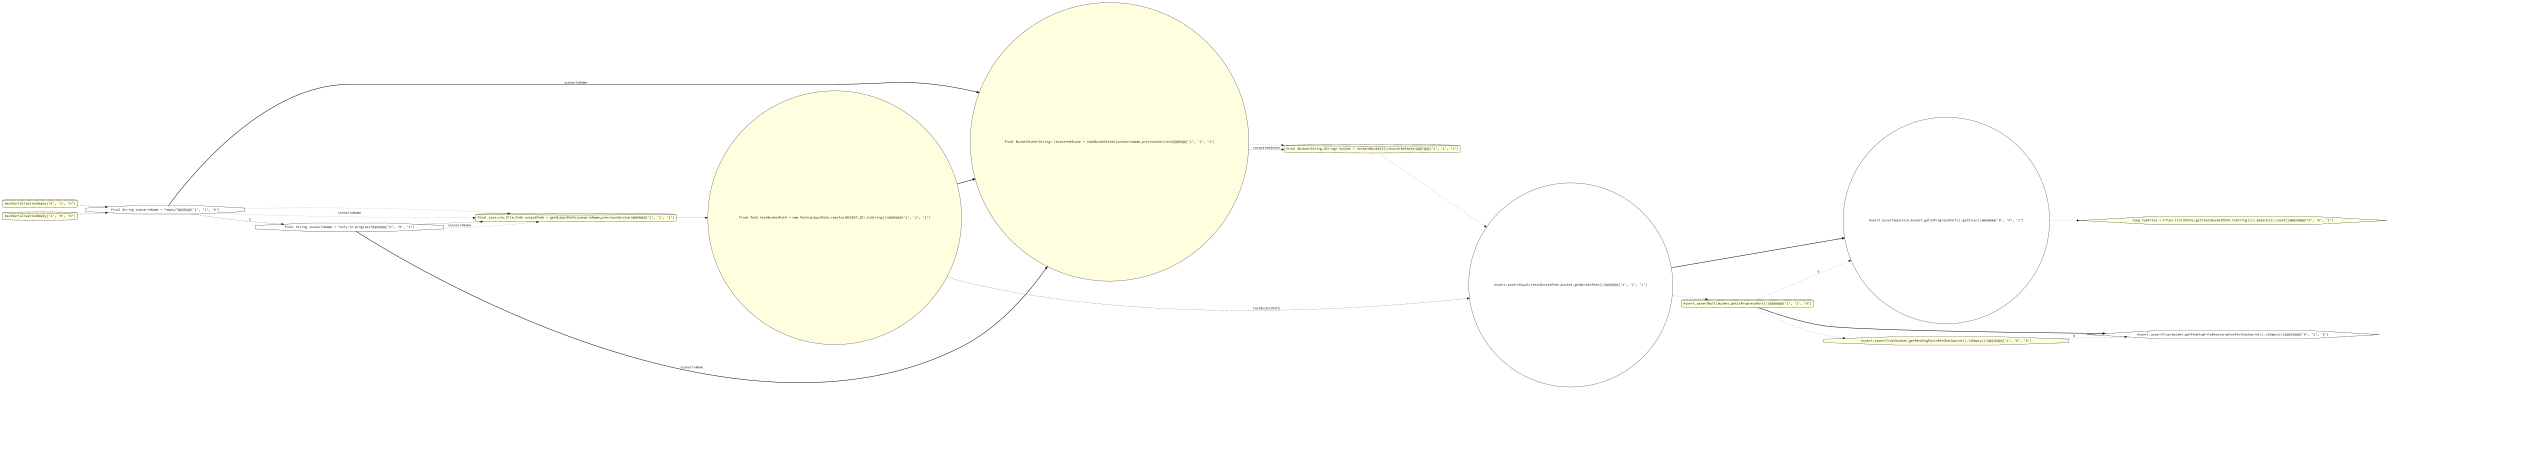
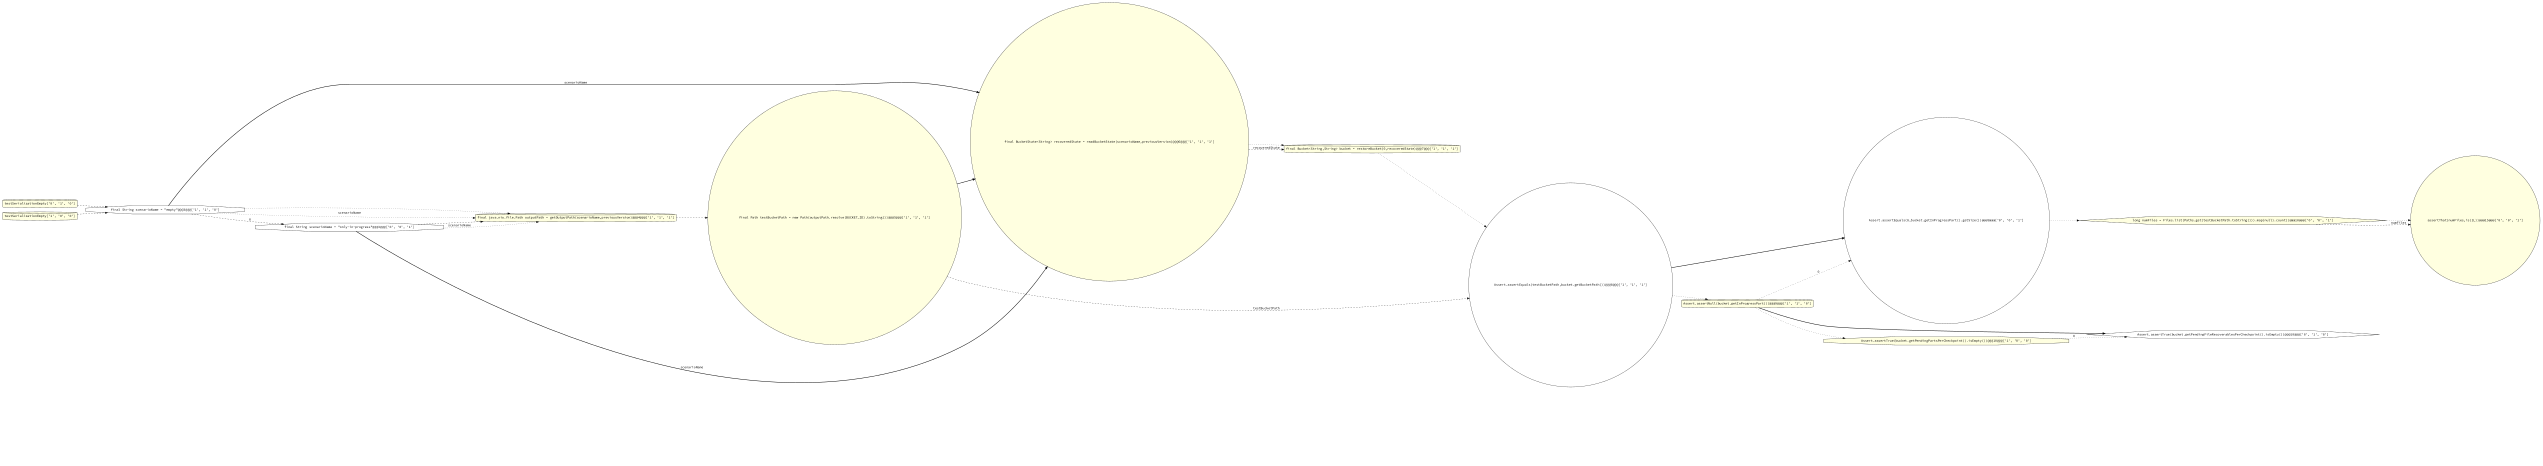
none -> (2475, 220)
